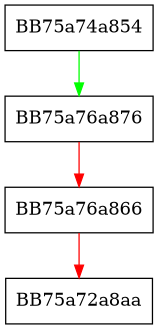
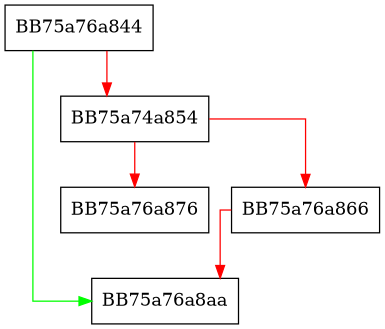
none -> (79, 28)
(79, 67) -> (135, 158)
(79, 158) -> (285, 119)
(79, 301) -> (165, 301)
